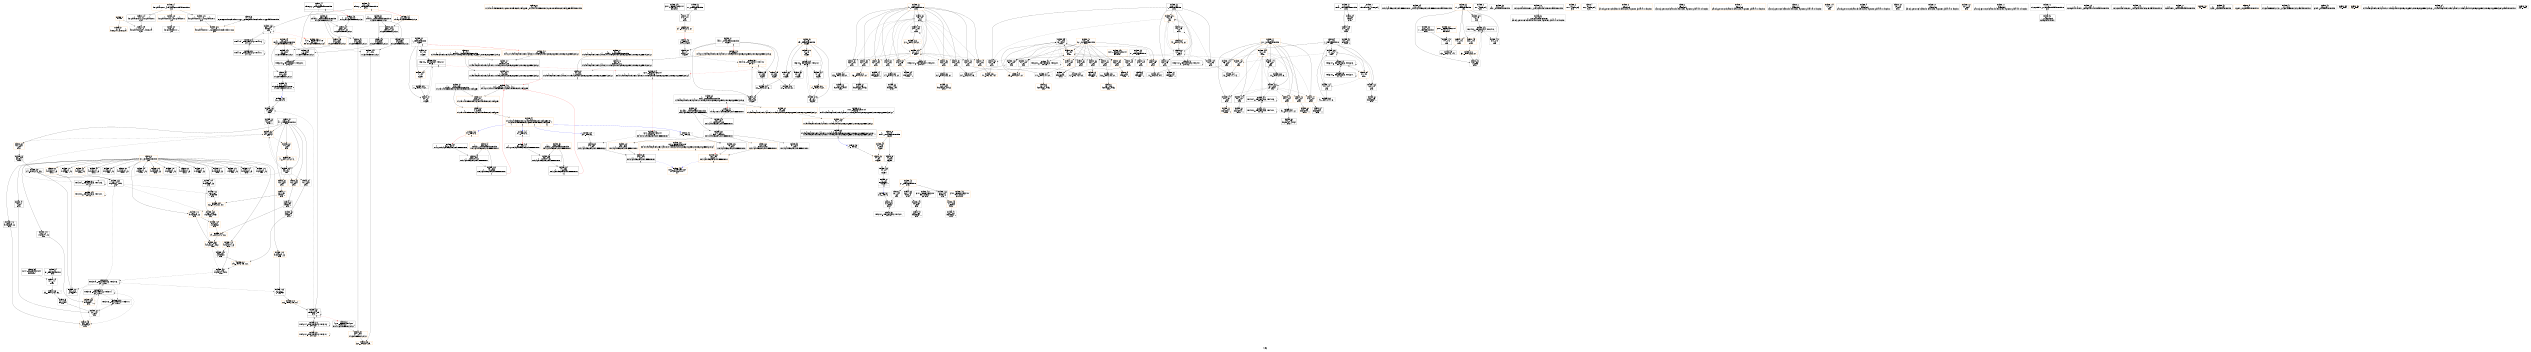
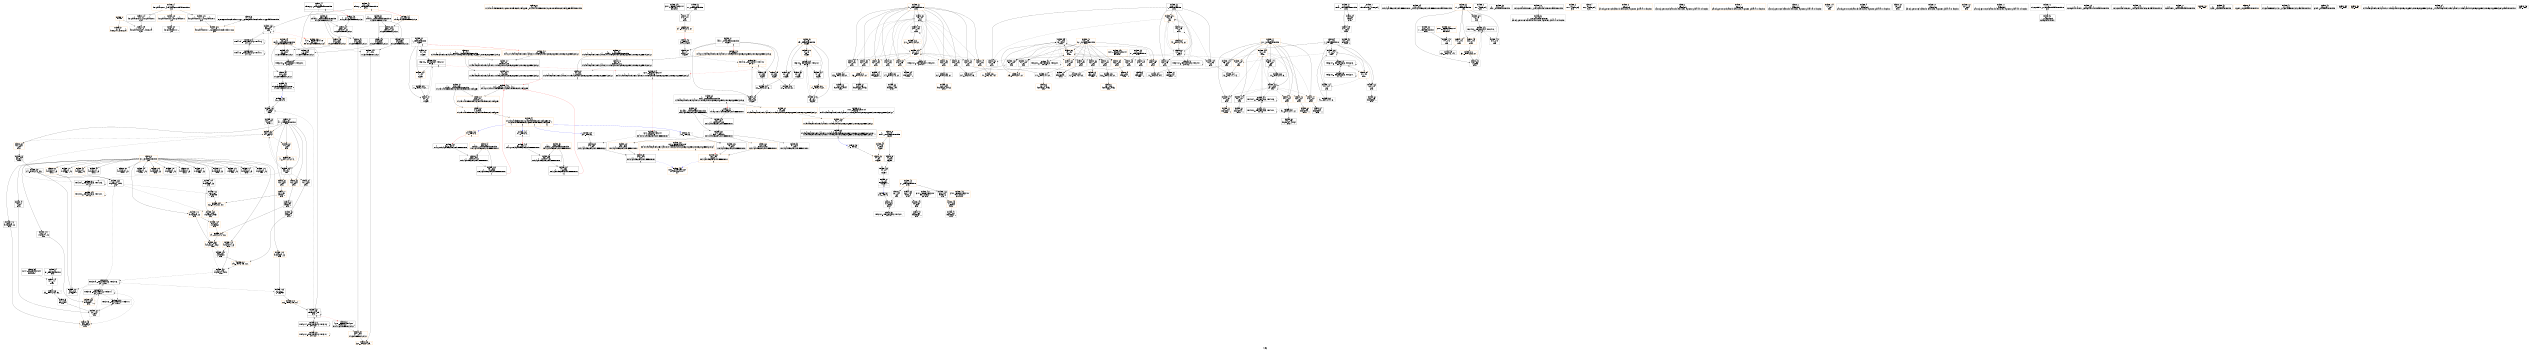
(108, 171) -> none
